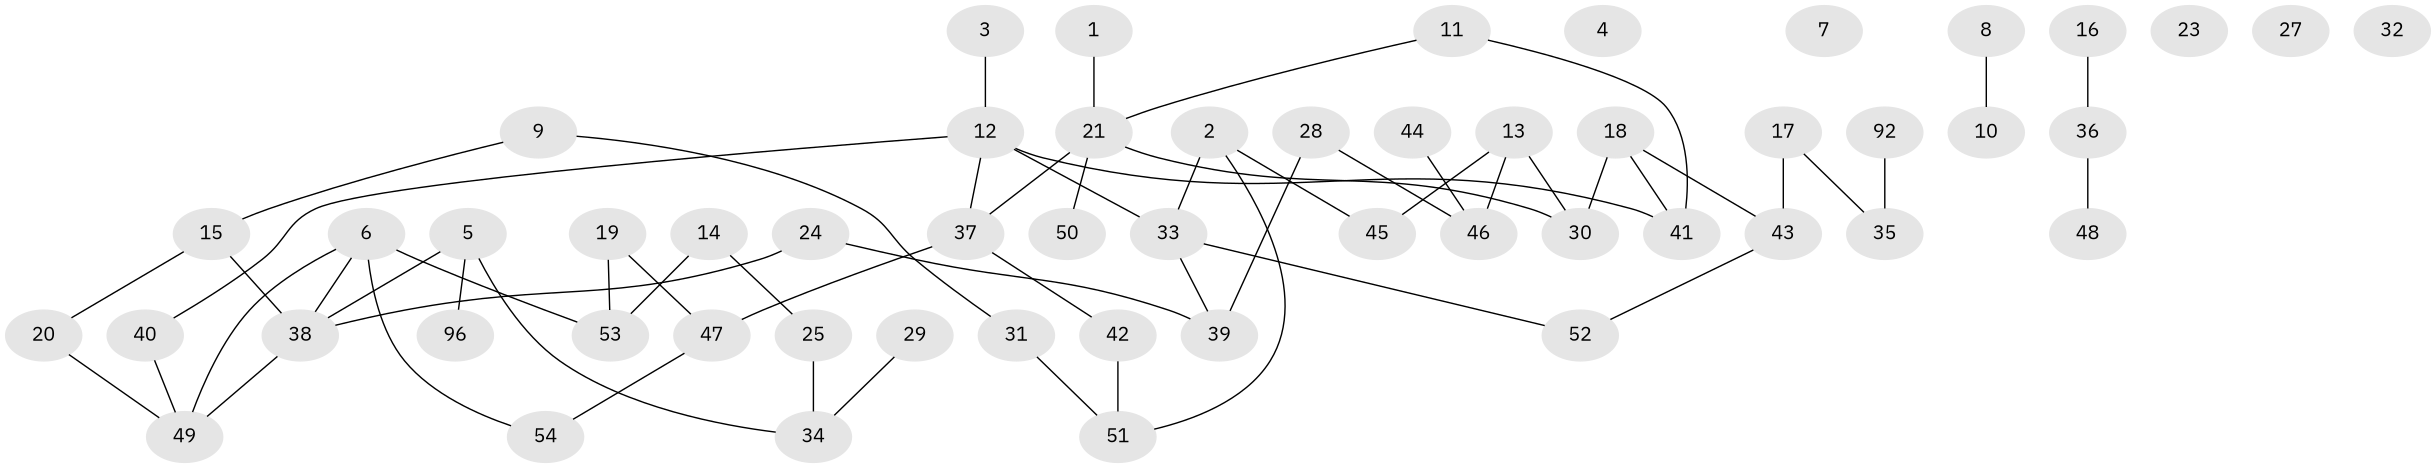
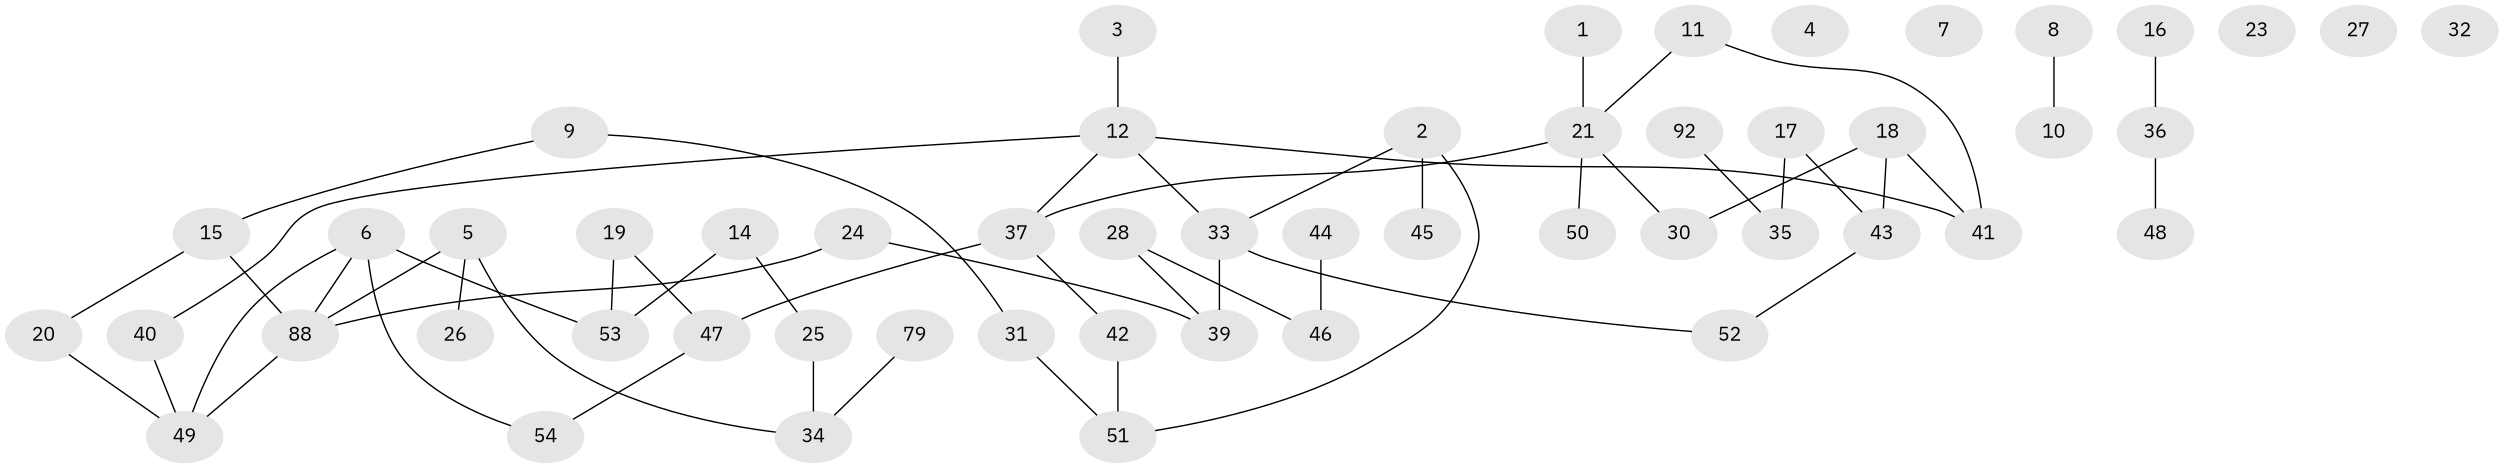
(1514, 133) -> none
(300, 336) -> (300, 336)
(455, 336) -> (455, 336)
(915, 336) -> (915, 336)
